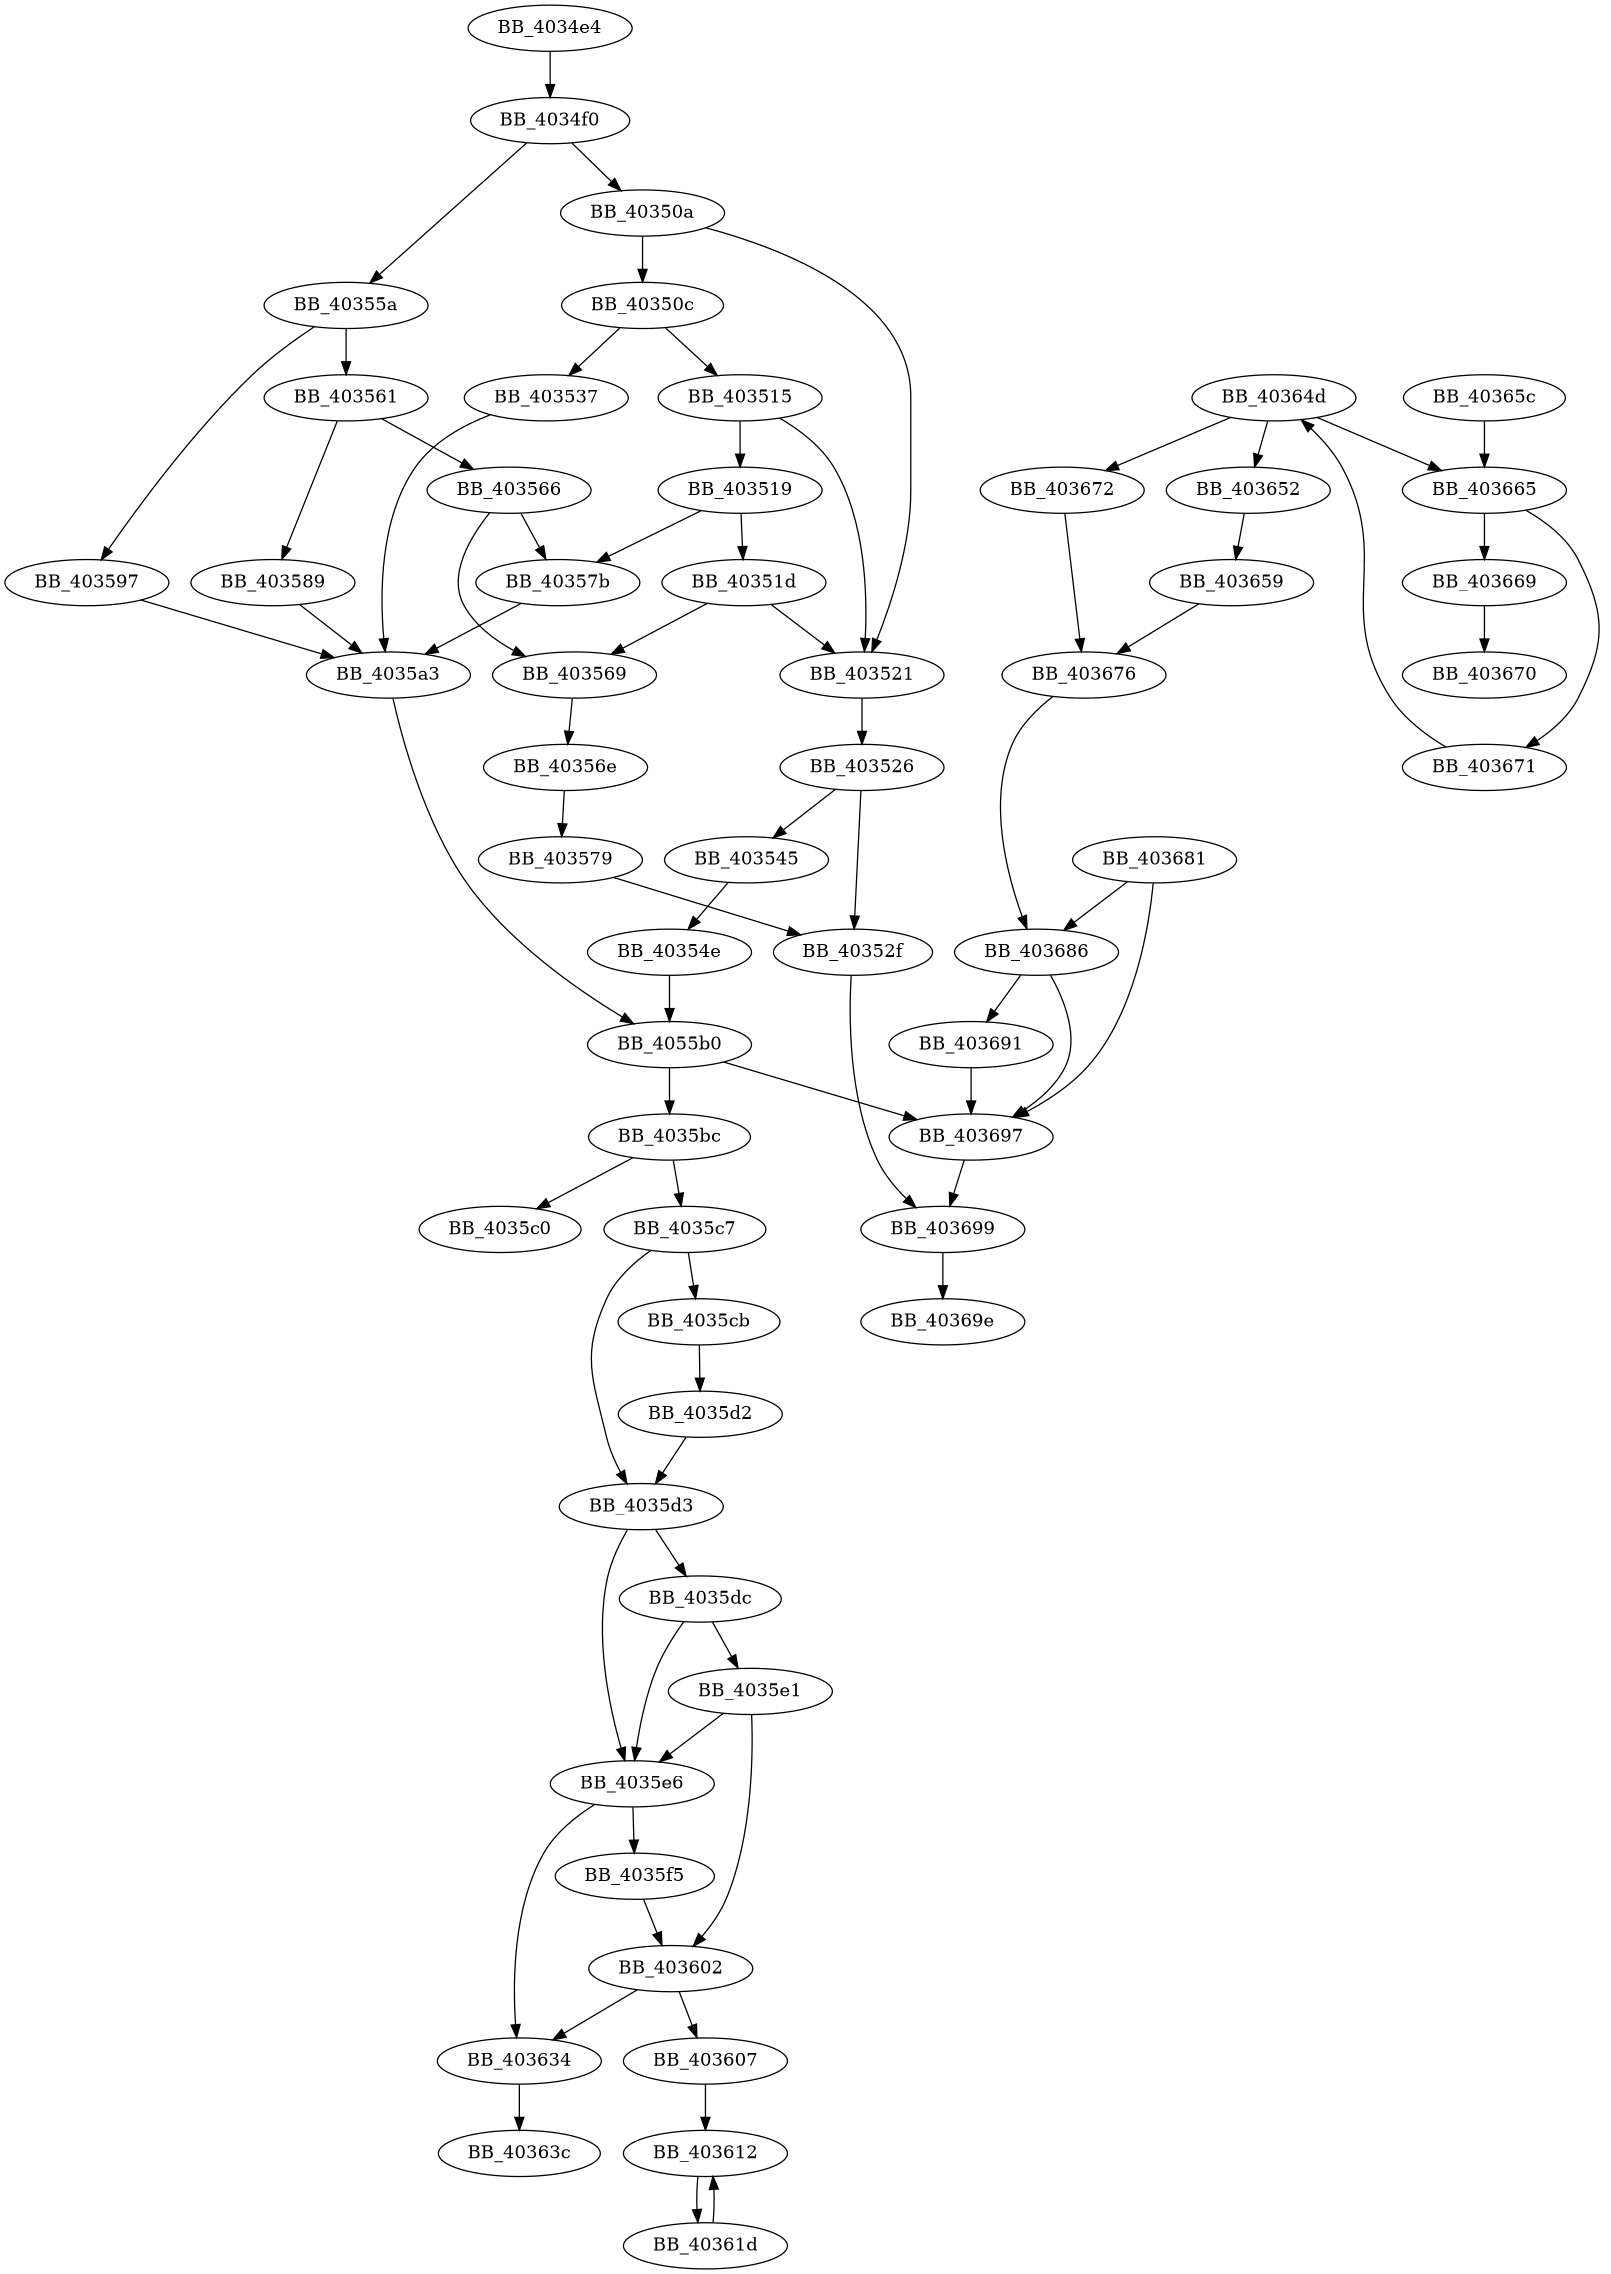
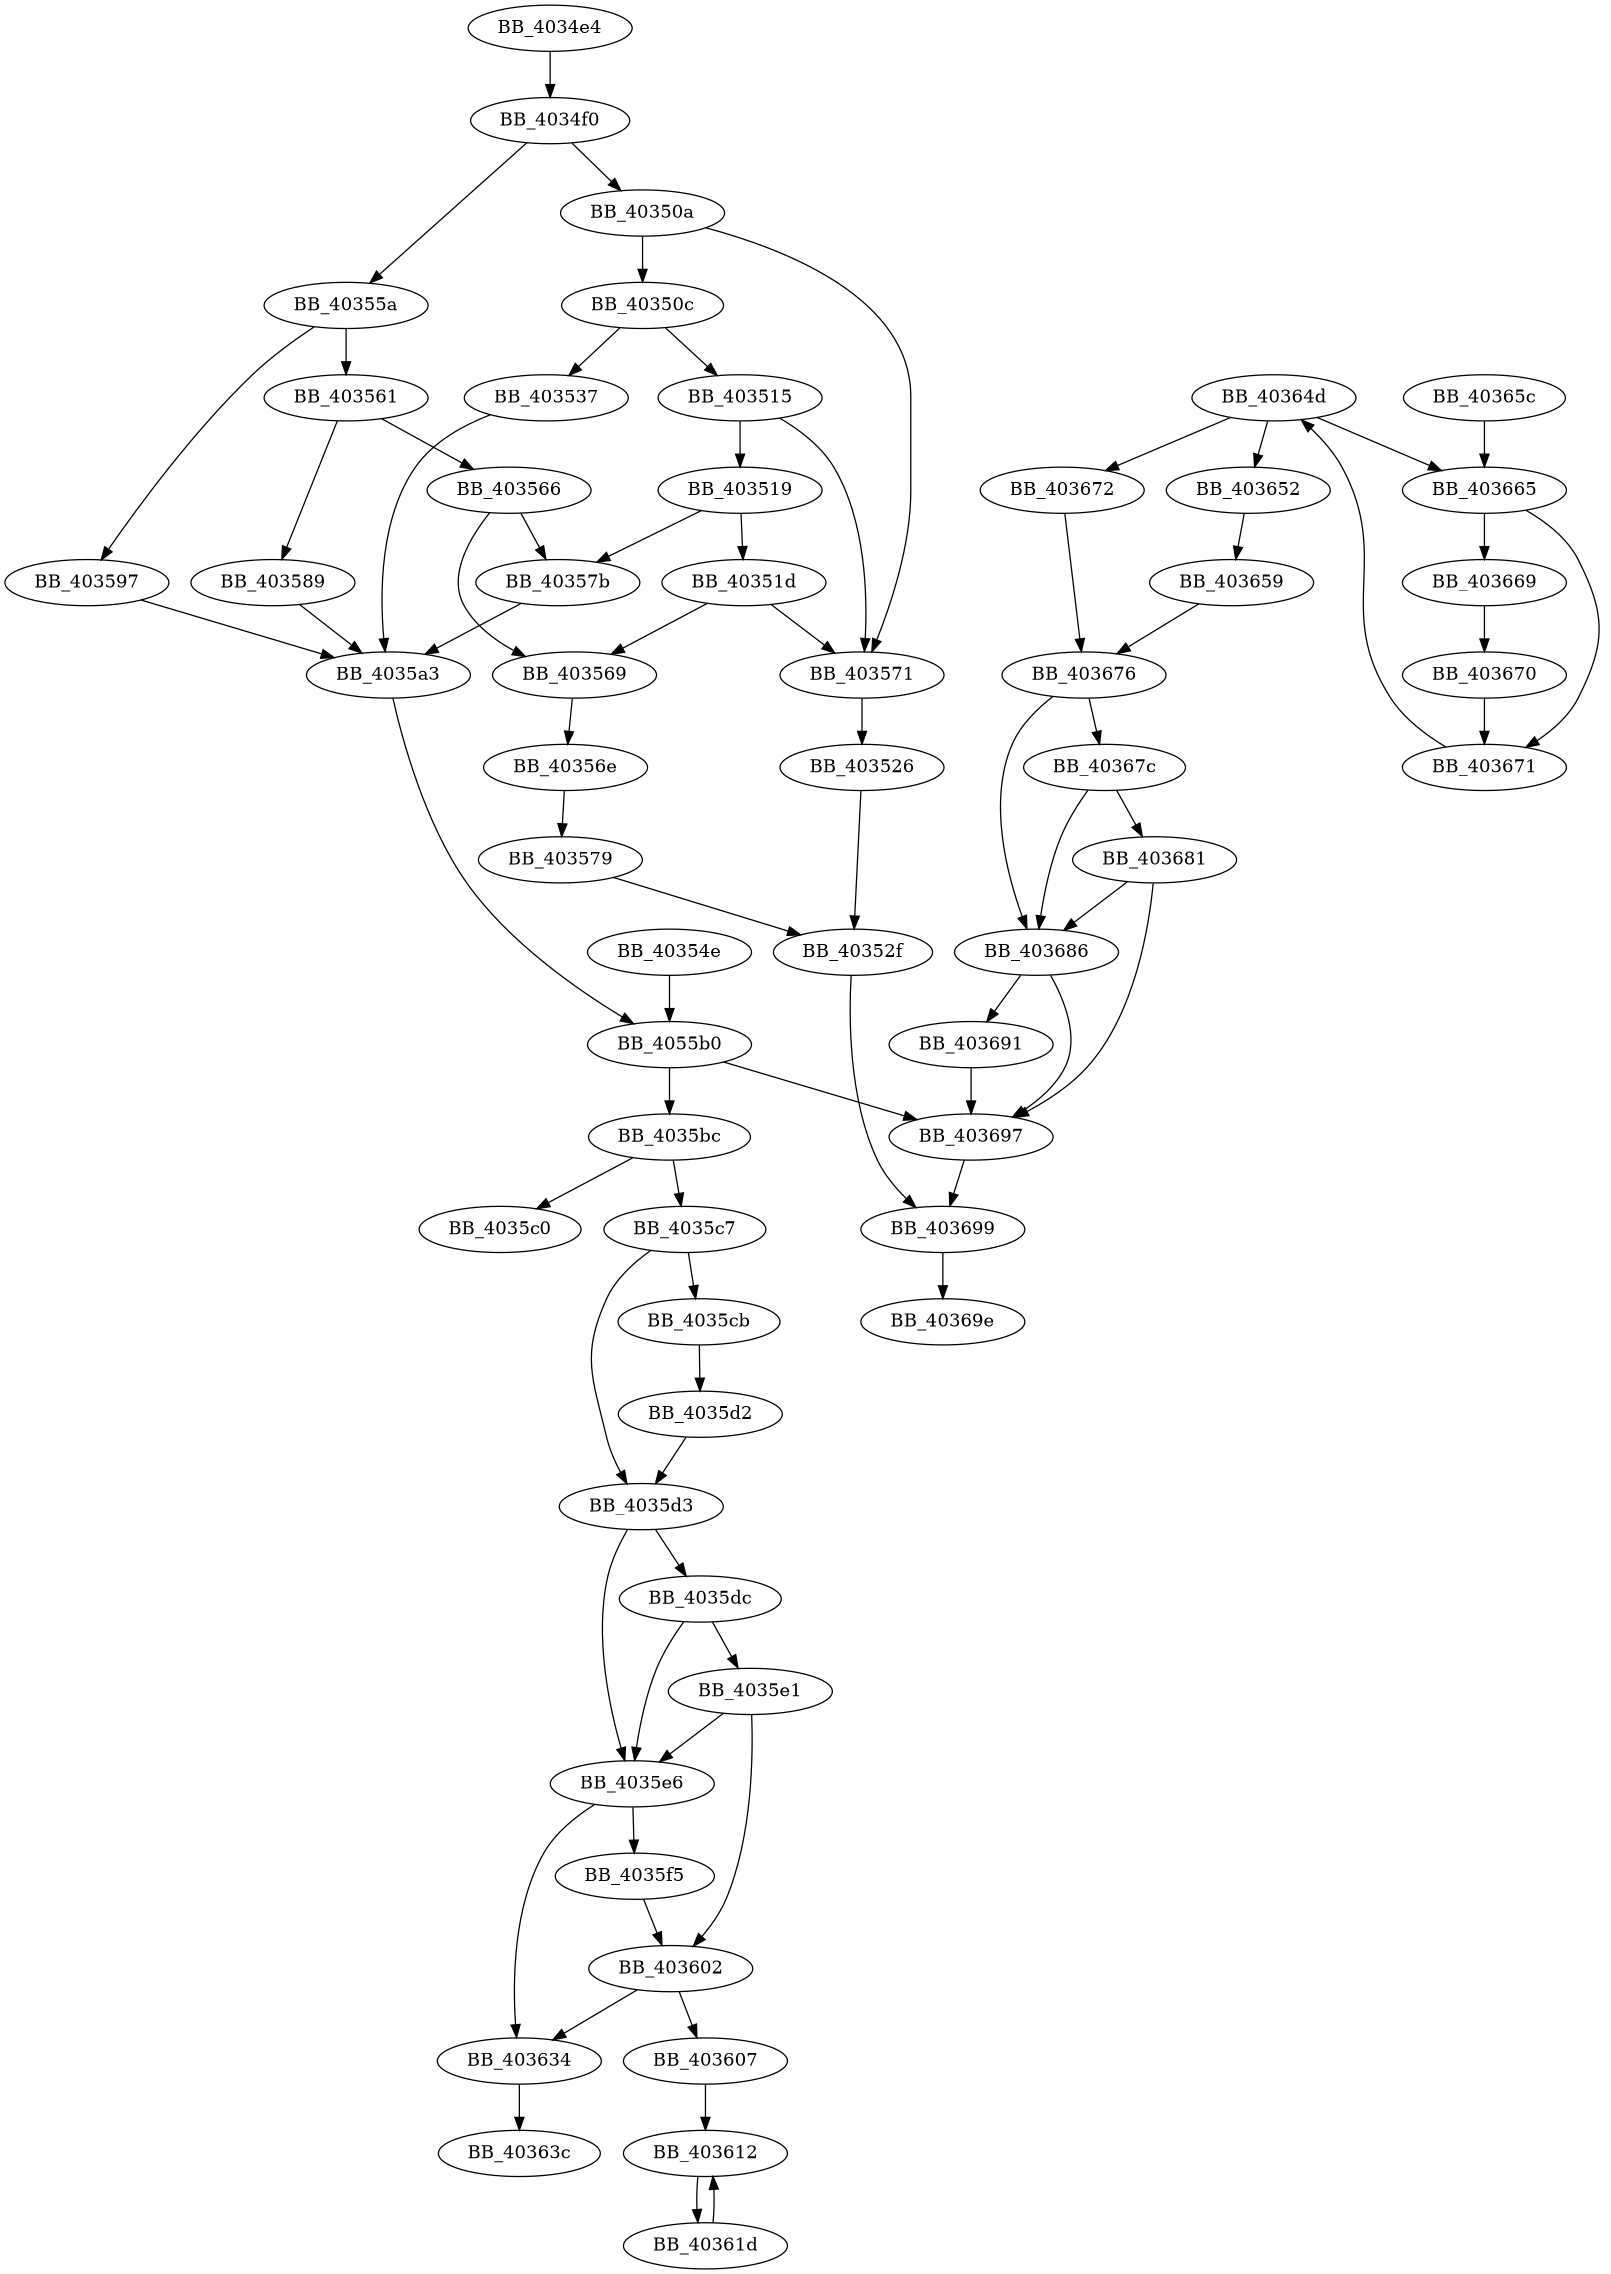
(862, 675) -> (862, 675)
none -> (1484, 715)
none -> (1105, 767)
(747, 860) -> none
